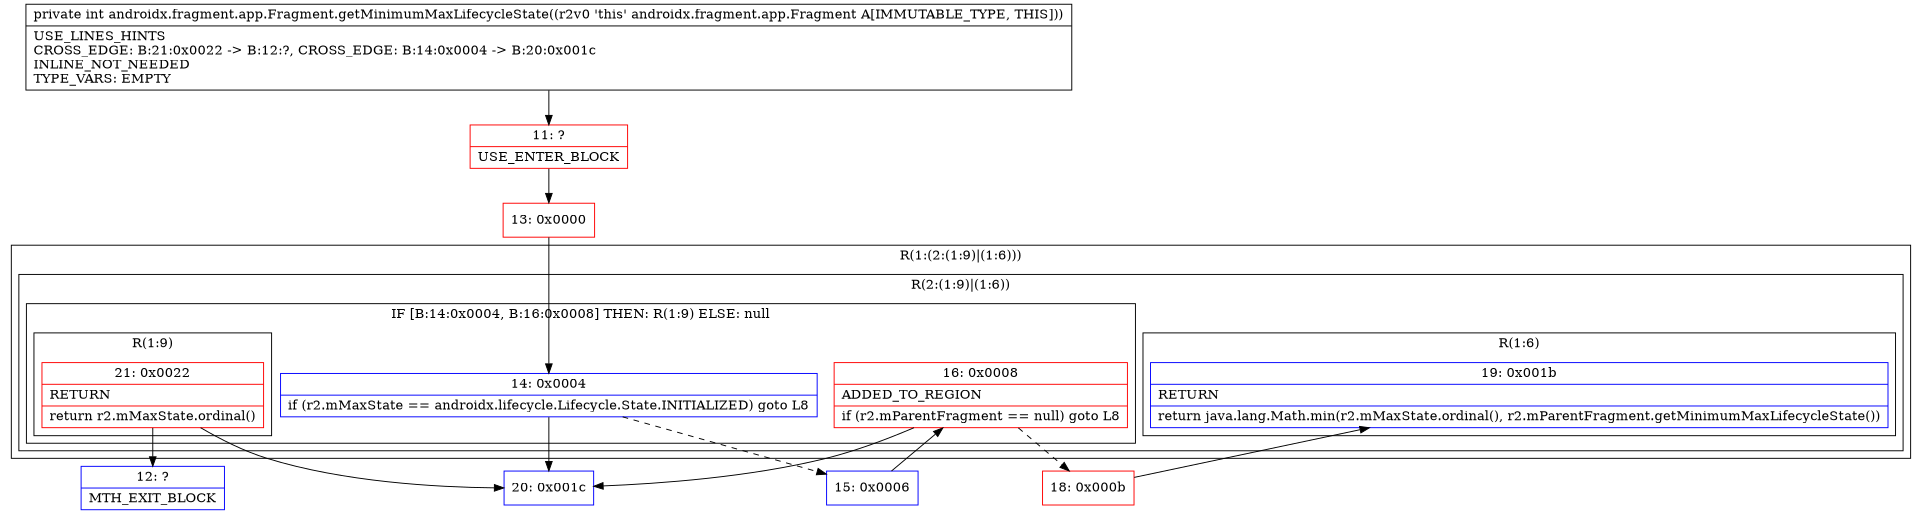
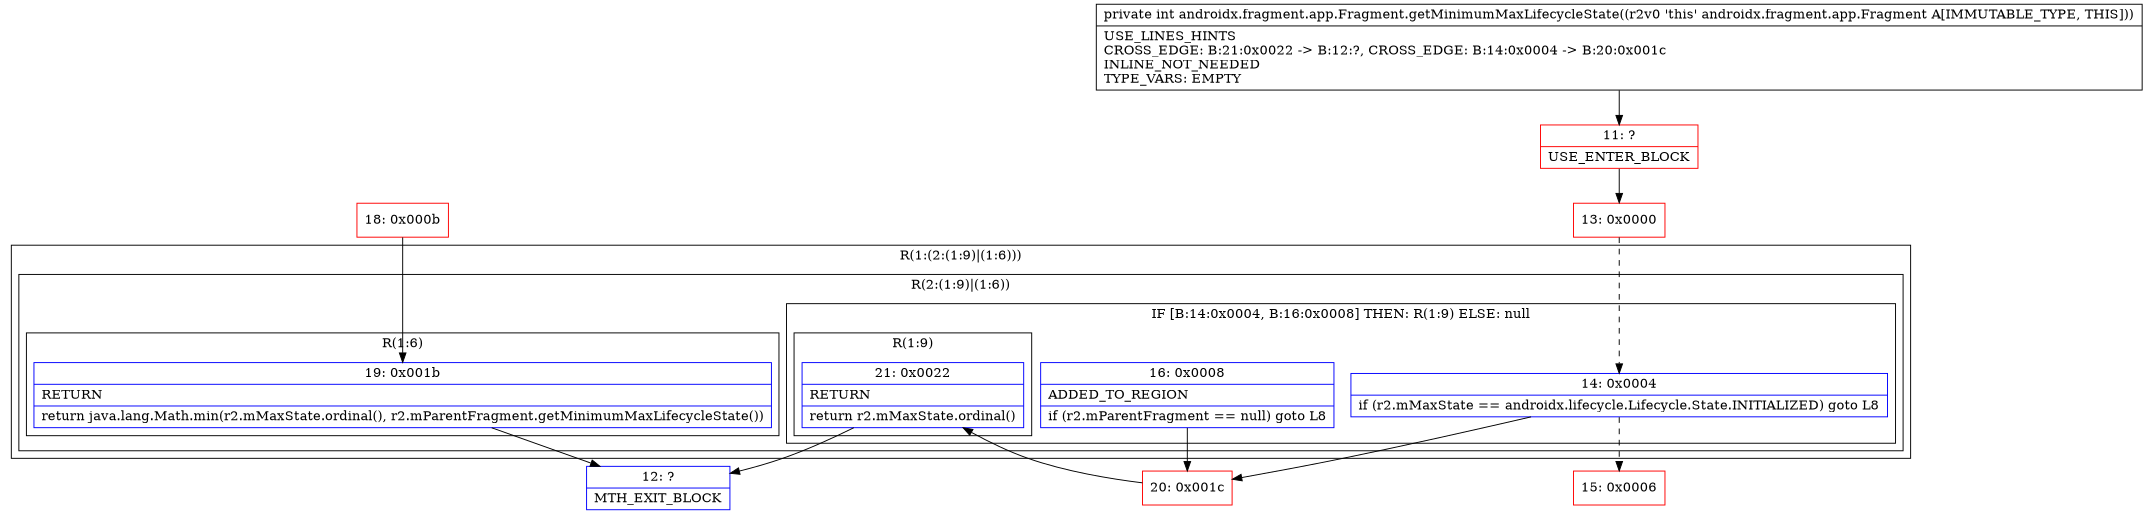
(549, 297) -> (1619, 297)
(153, 395) -> (913, 395)
(981, 395) -> (1187, 395)
(1029, 437) -> none
none -> (539, 445)
(913, 453) -> none
(343, 476) -> (1054, 466)
(549, 488) -> (1187, 488)
(872, 488) -> (1619, 488)
